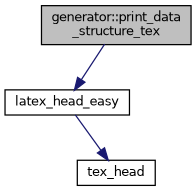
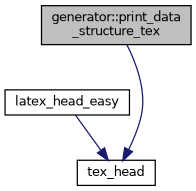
(93, 62) -> (143, 97)
